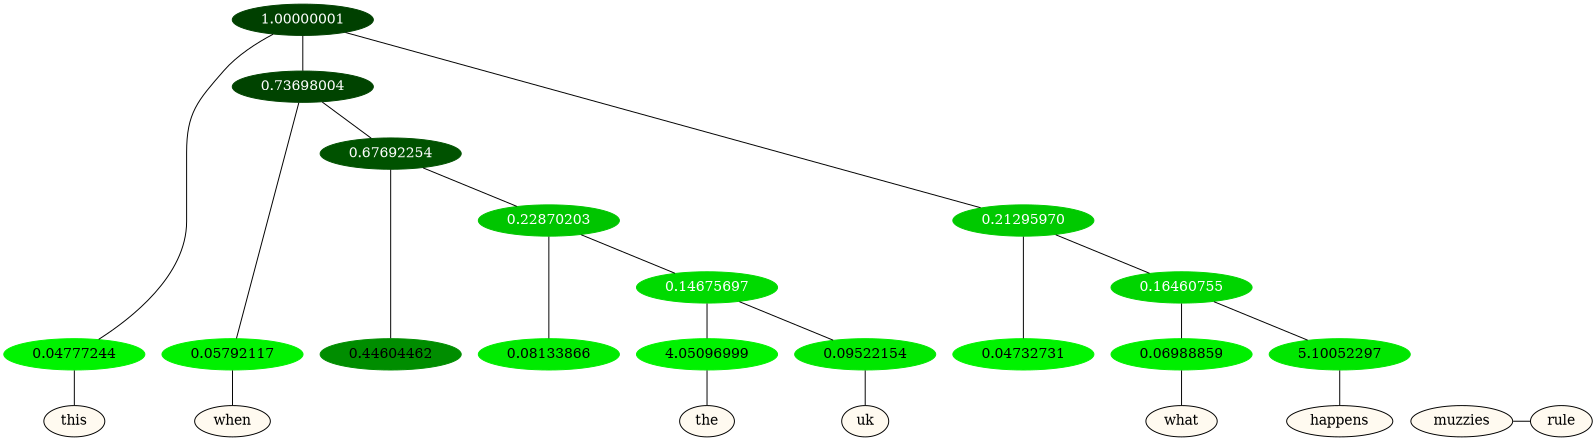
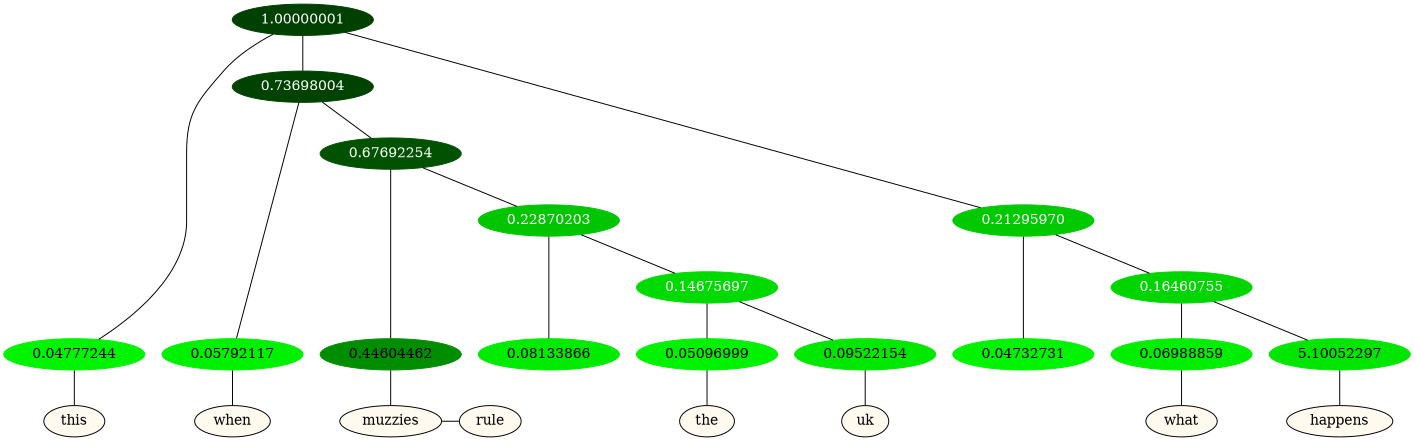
(707, 354) -> (707, 354)
none -> (391, 388)
